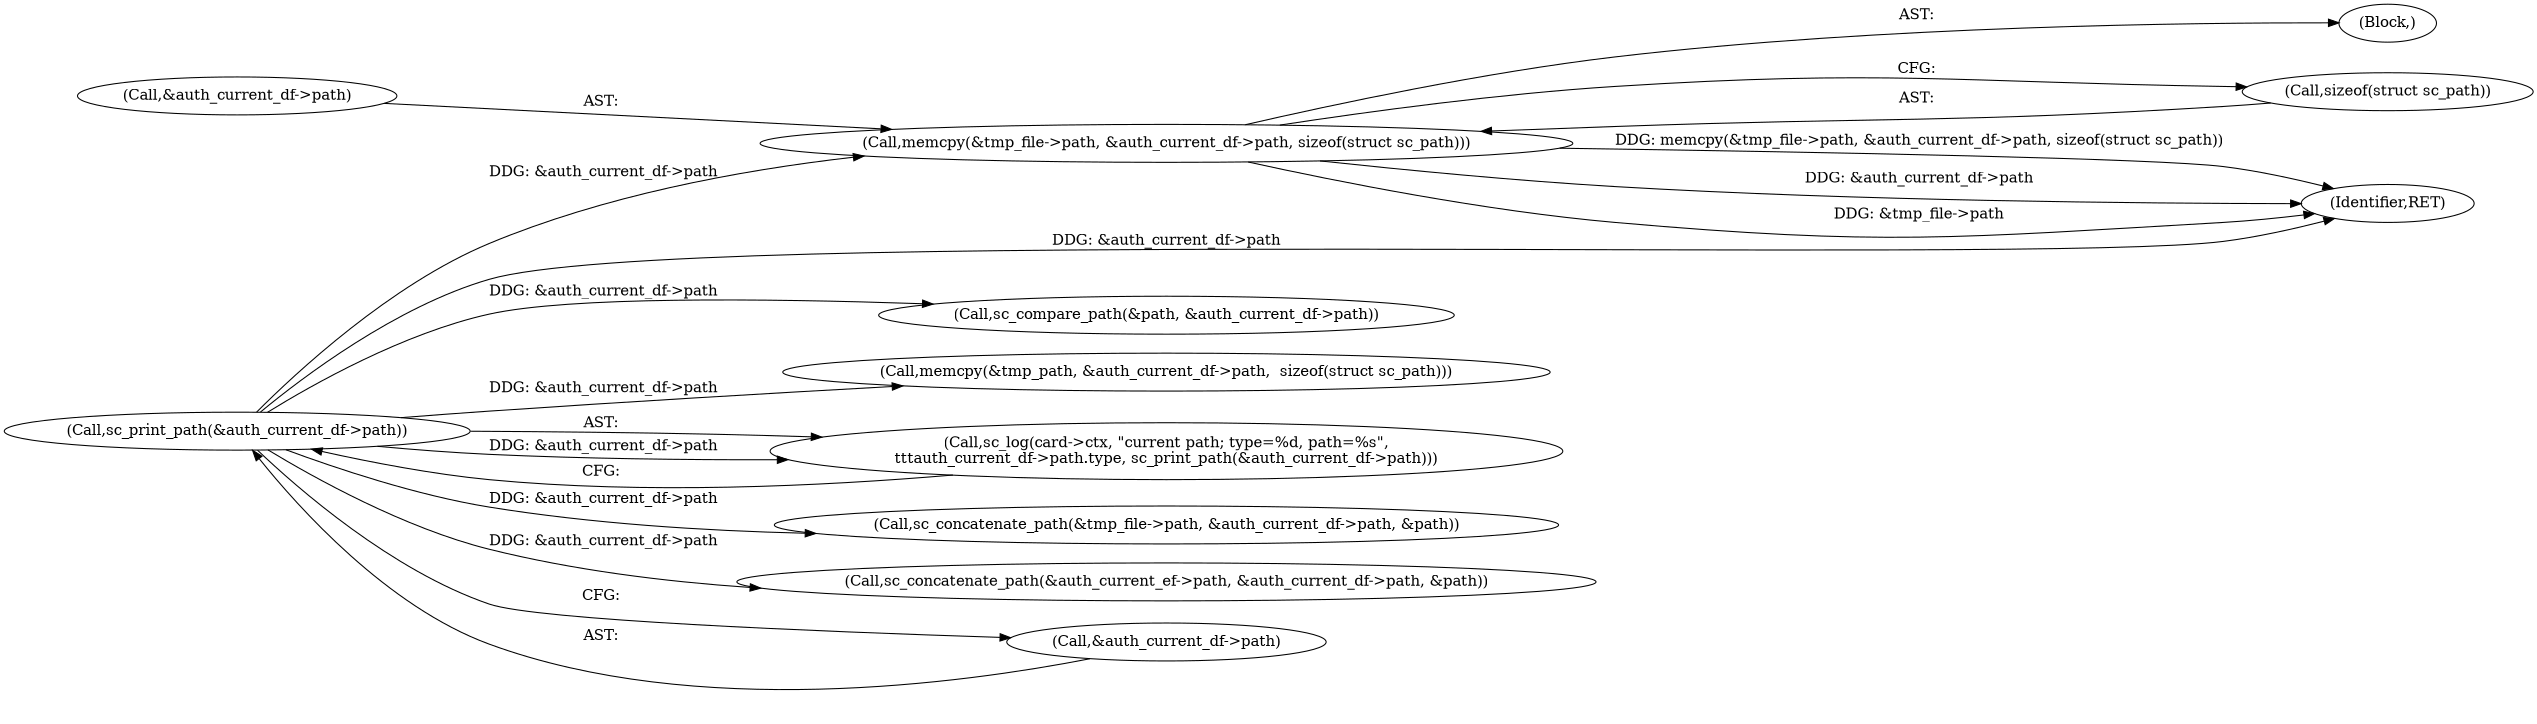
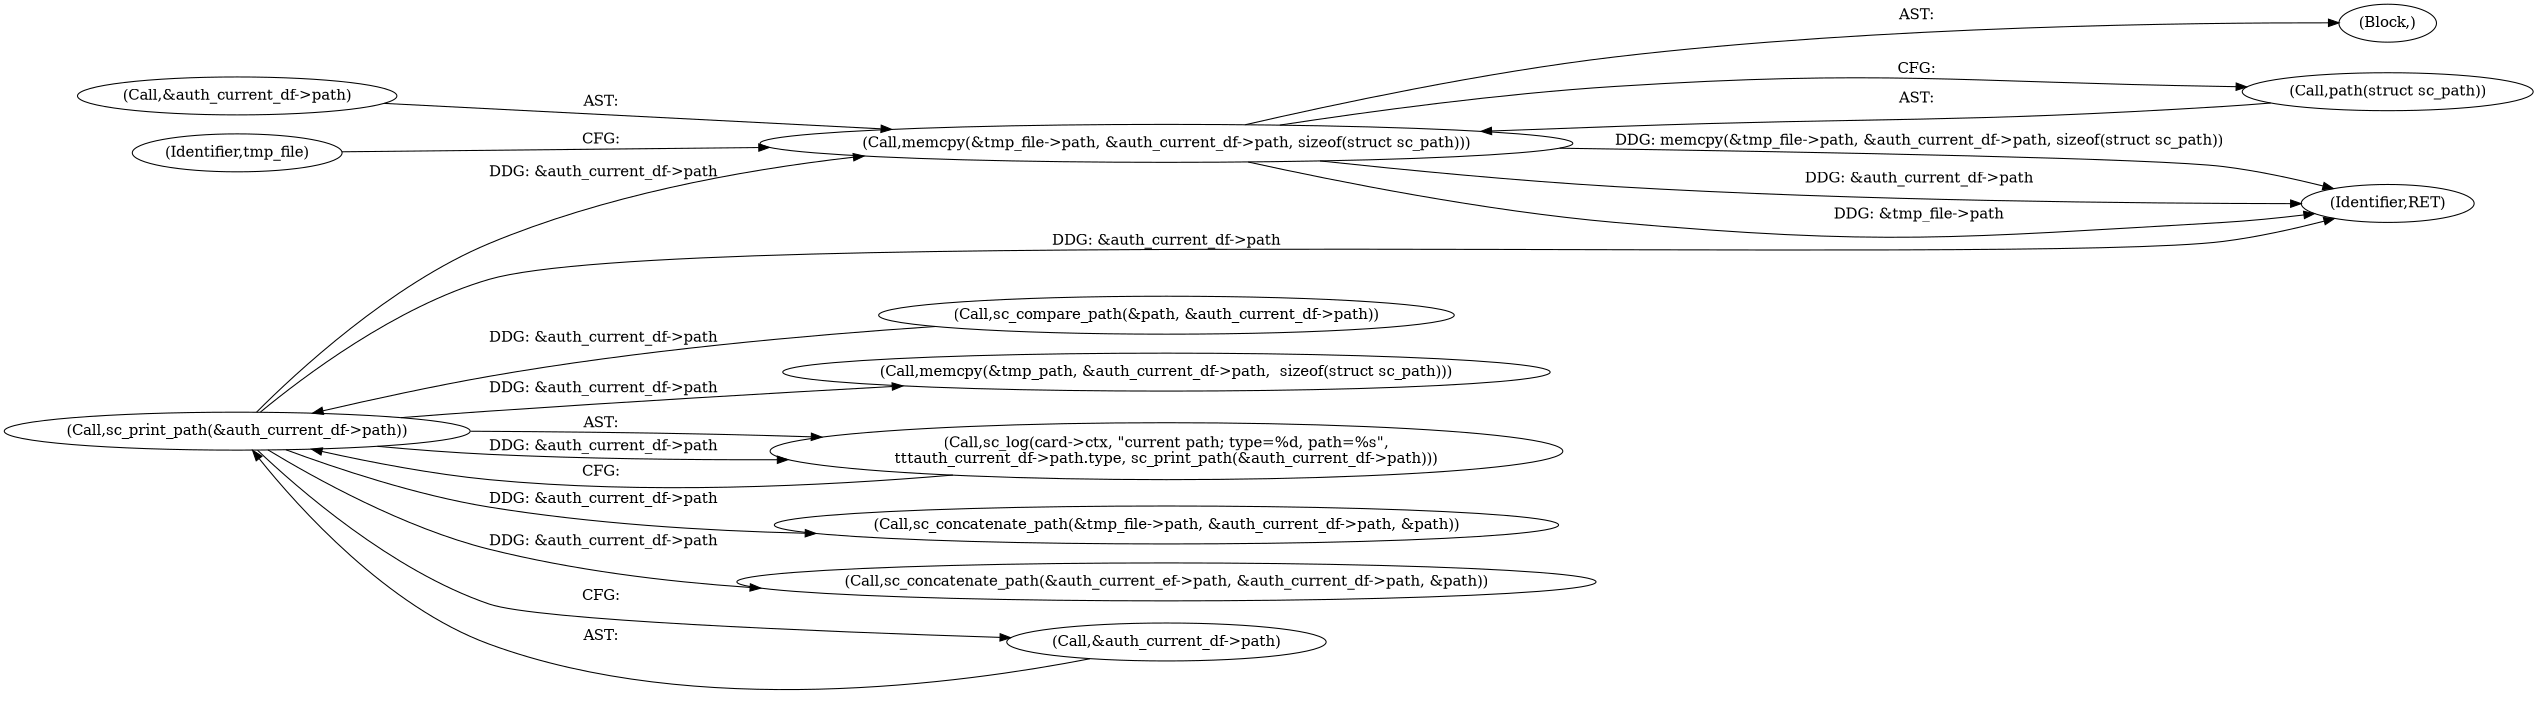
(2388, 92) -> (2388, 92)
none -> (237, 153)
(584, 303) -> (627, 356)
